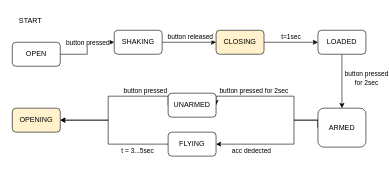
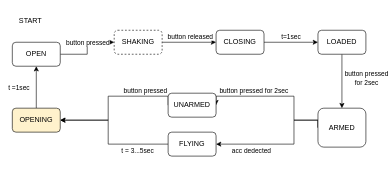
(138, 42) -> (138, 42)
(240, 42) -> (240, 42)
none -> (36, 71)
